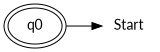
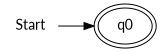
(79, 26) -> (71, 26)
